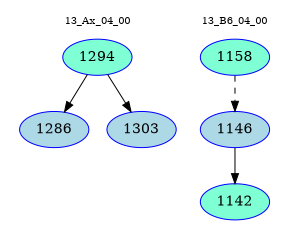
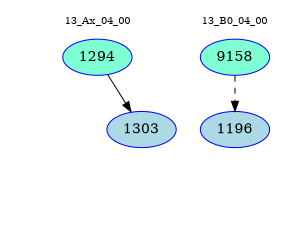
(235, 22) -> (235, 22)
(235, 57) -> (235, 57)
(54, 130) -> none
(235, 130) -> (235, 130)
(235, 202) -> none
